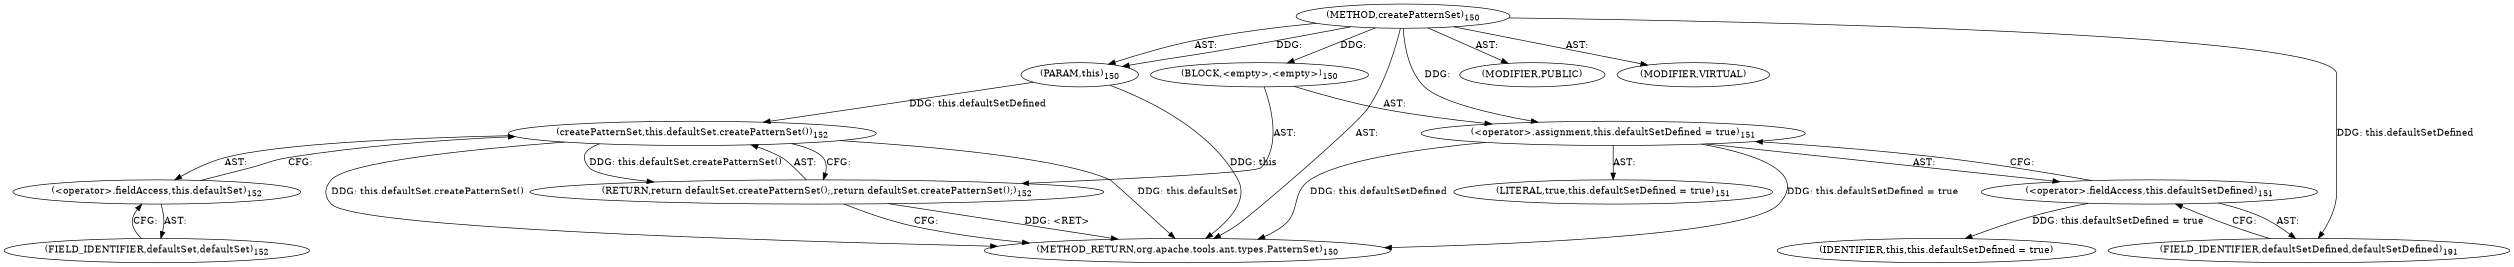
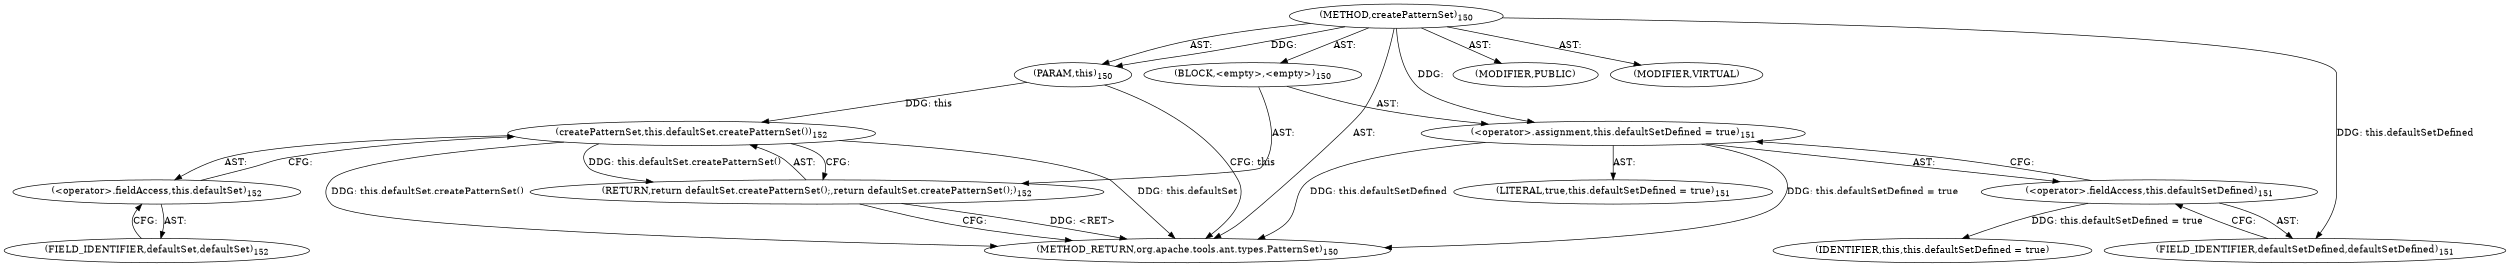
(1355, 45) -> (1346, 45)
(978, 104) -> (929, 104)
(1253, 163) -> (1253, 163)
(2450, 250) -> (2446, 250)
